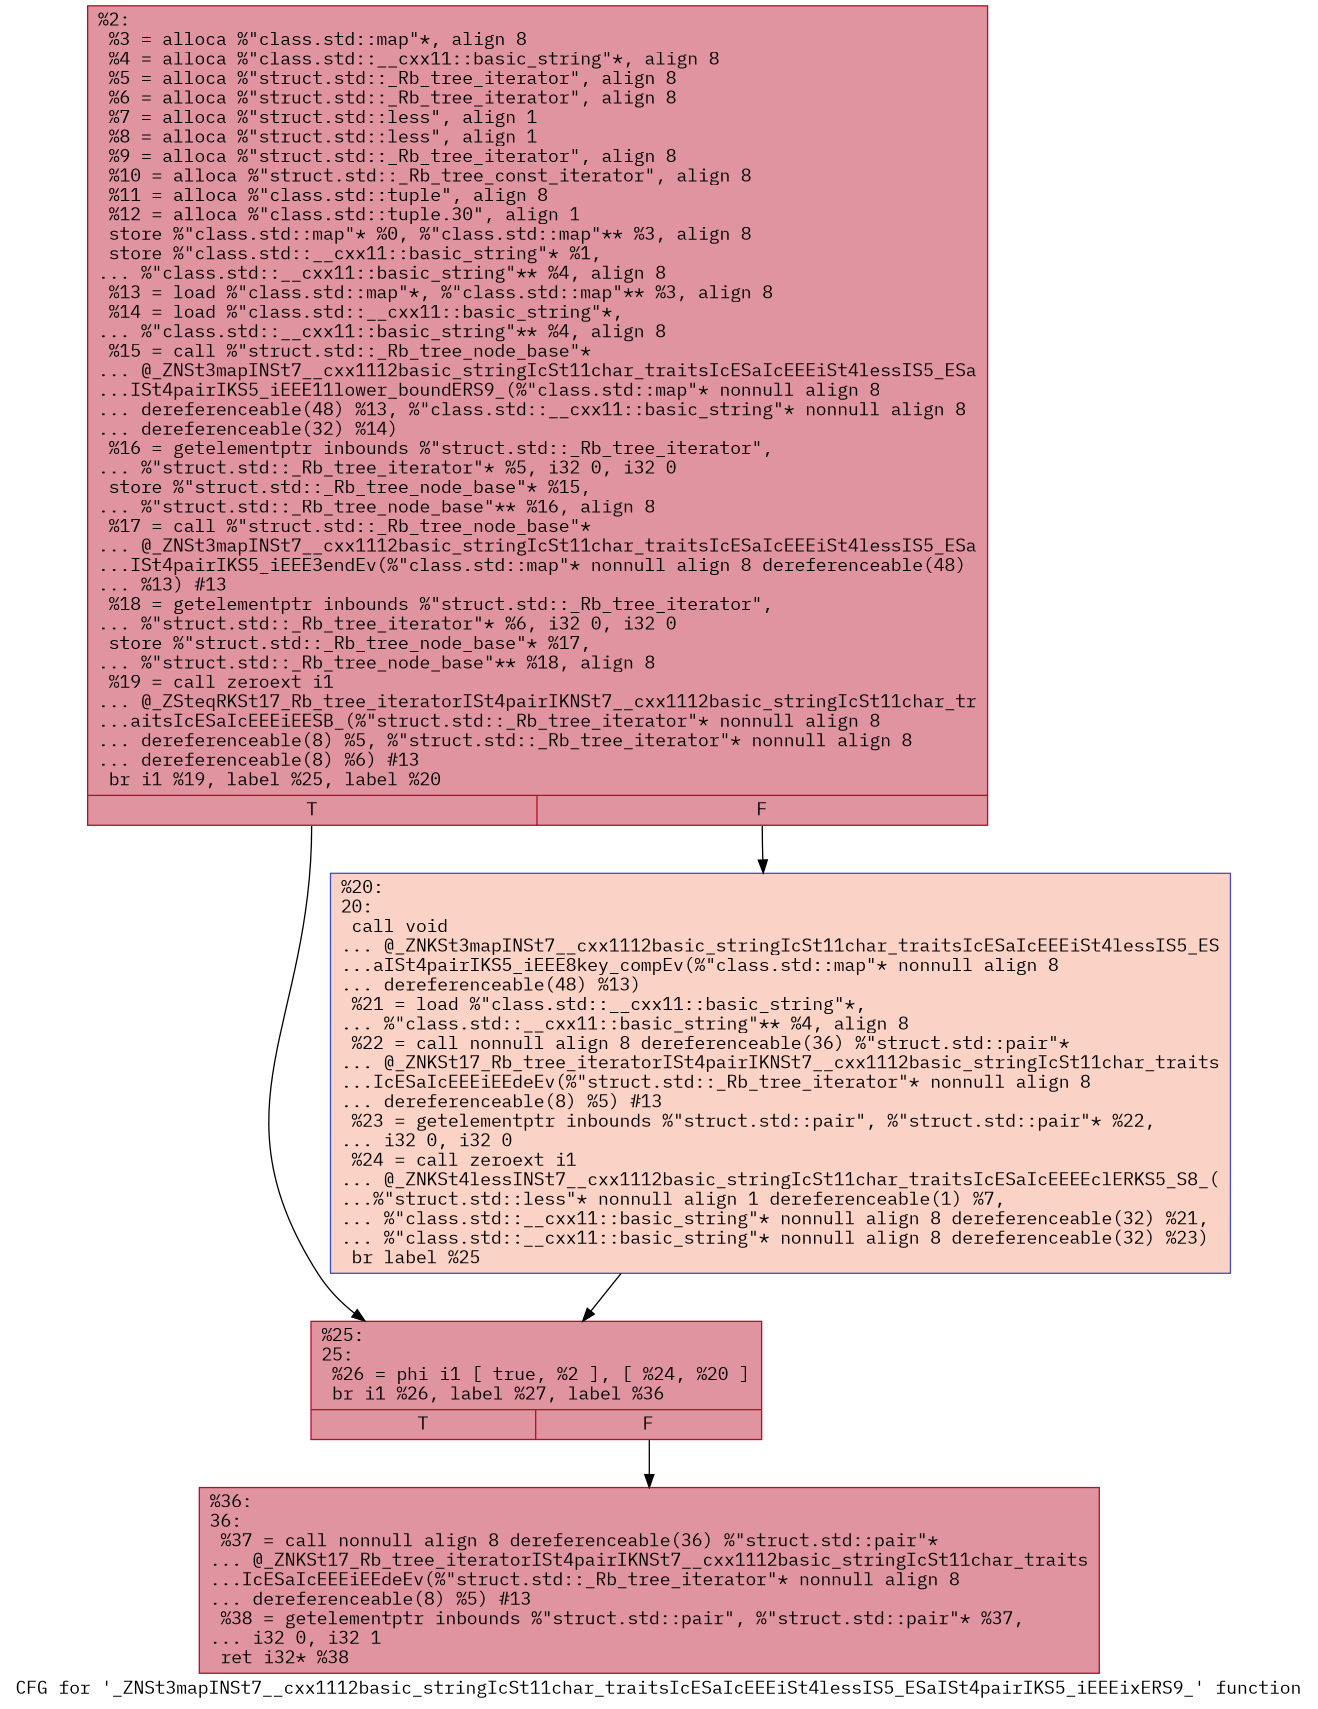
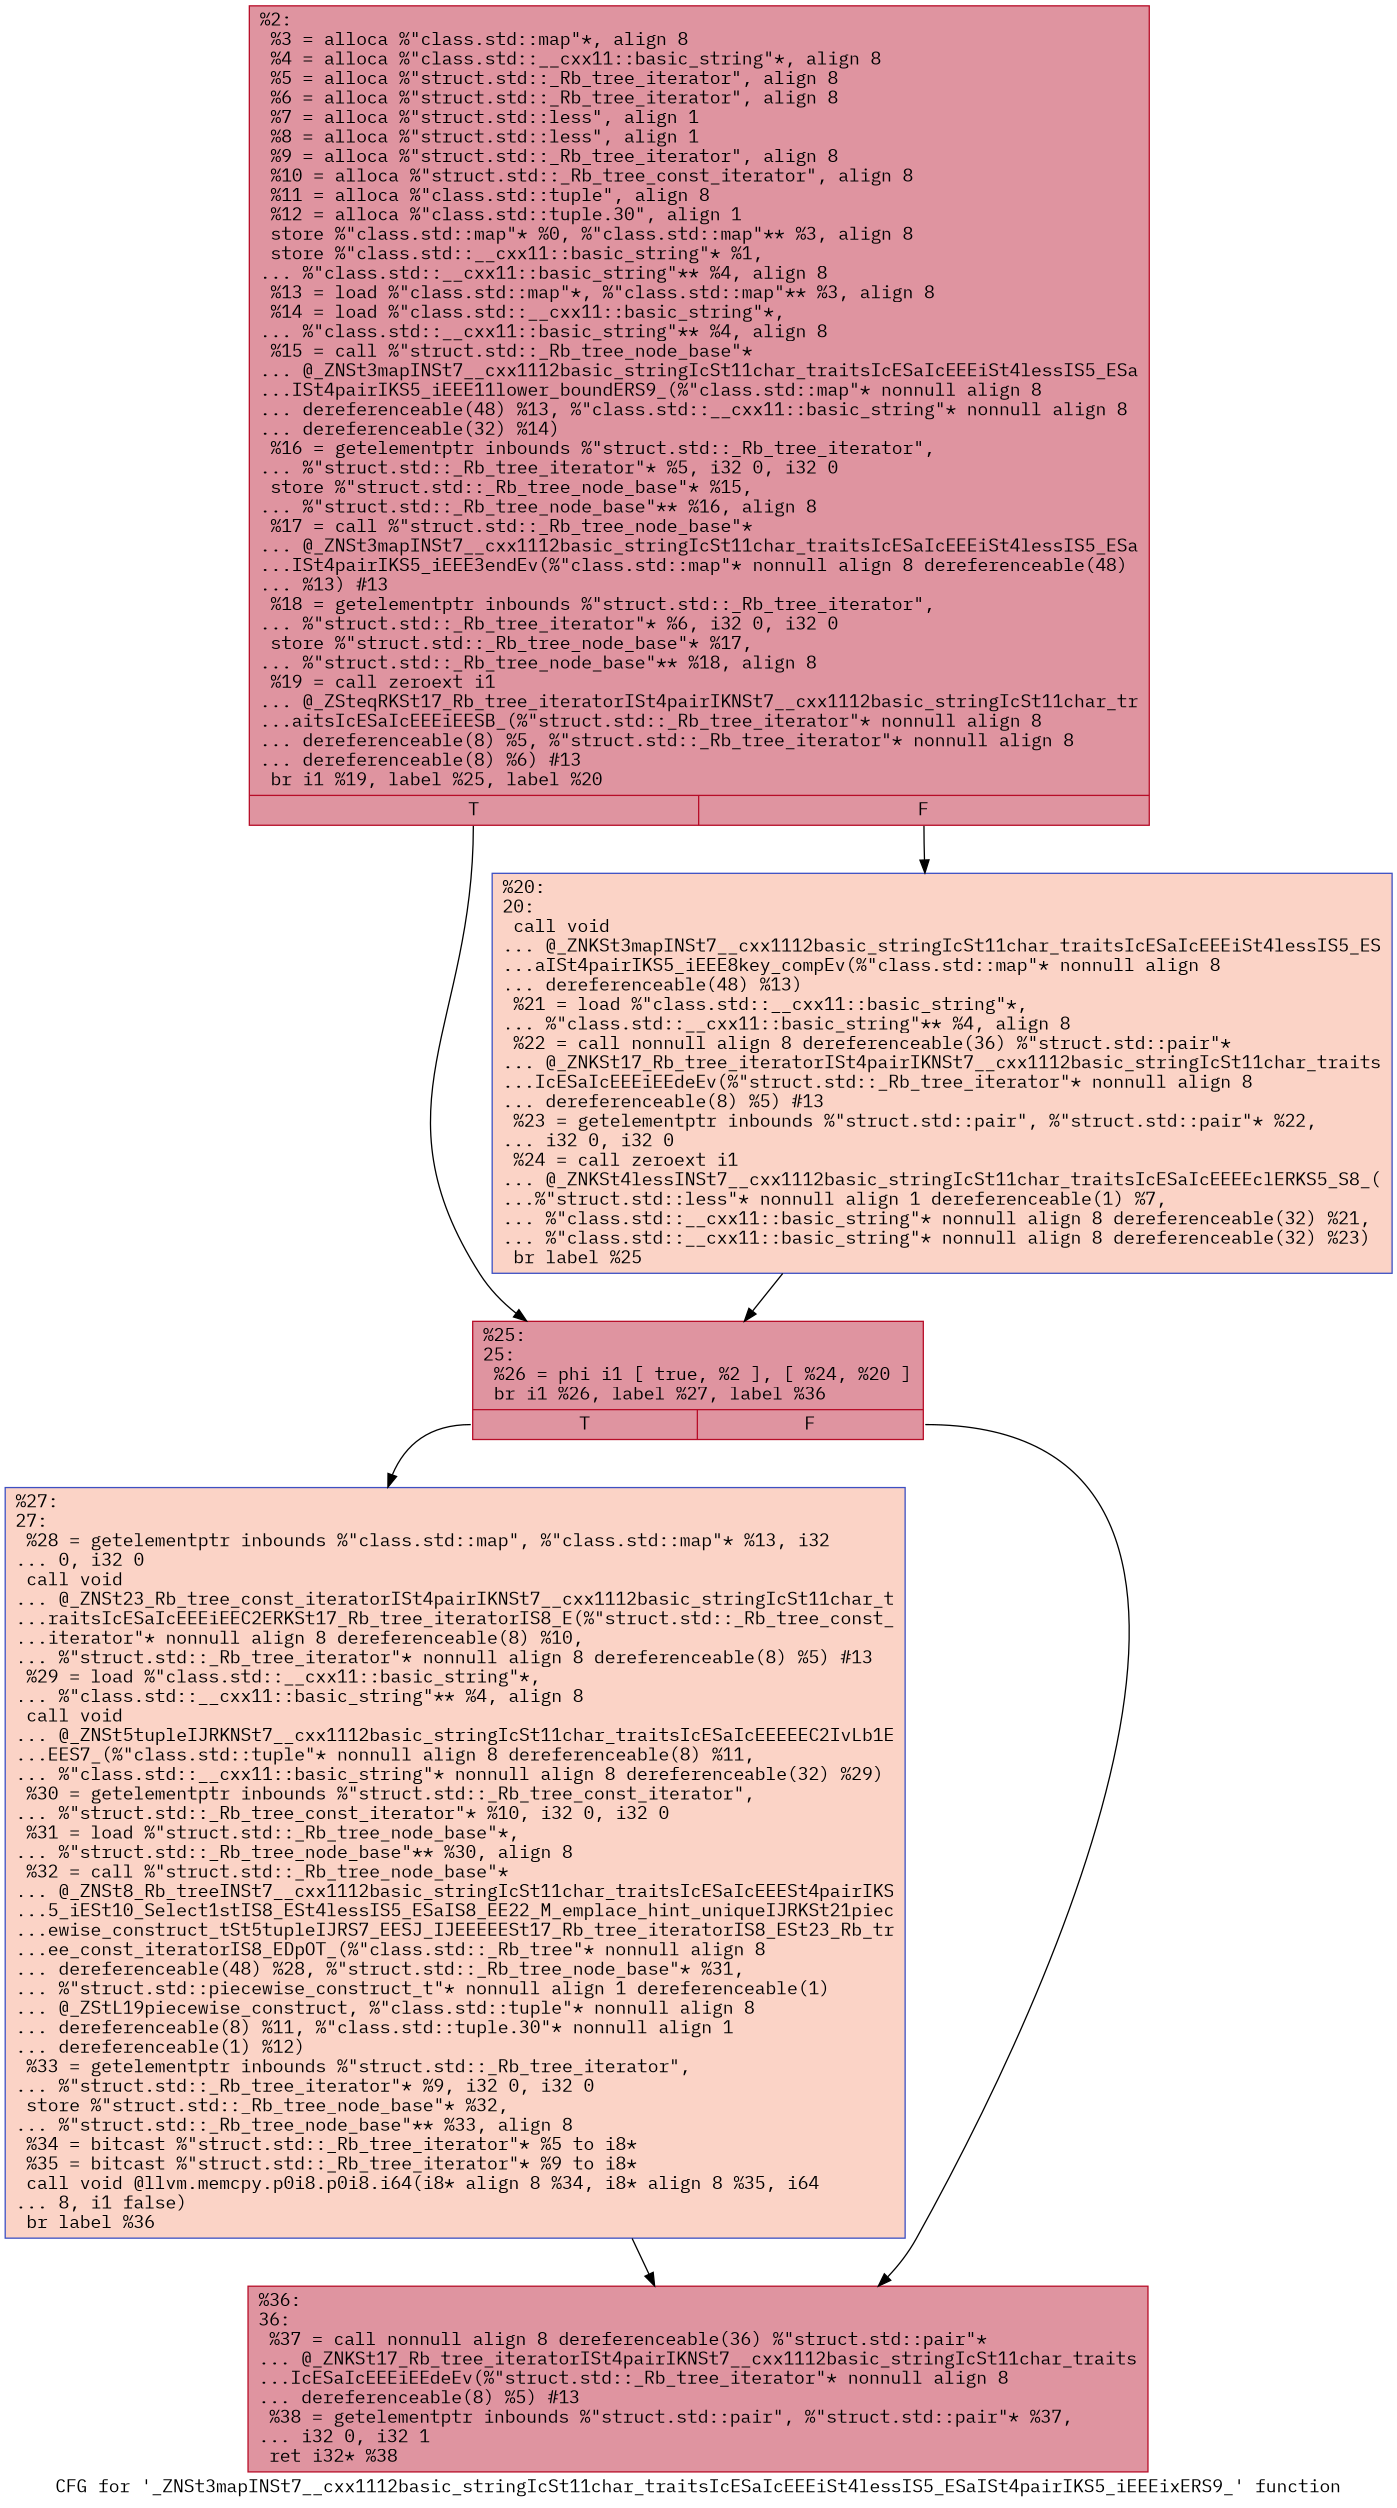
none -> (455, 1863)
